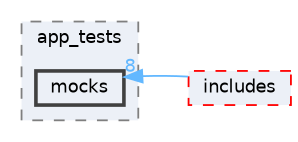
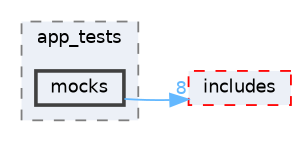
(165, 76) -> (149, 100)
